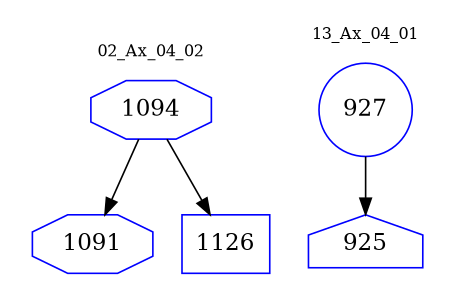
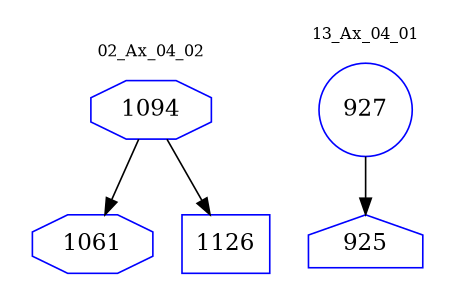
(93, 244) -> (93, 244)
